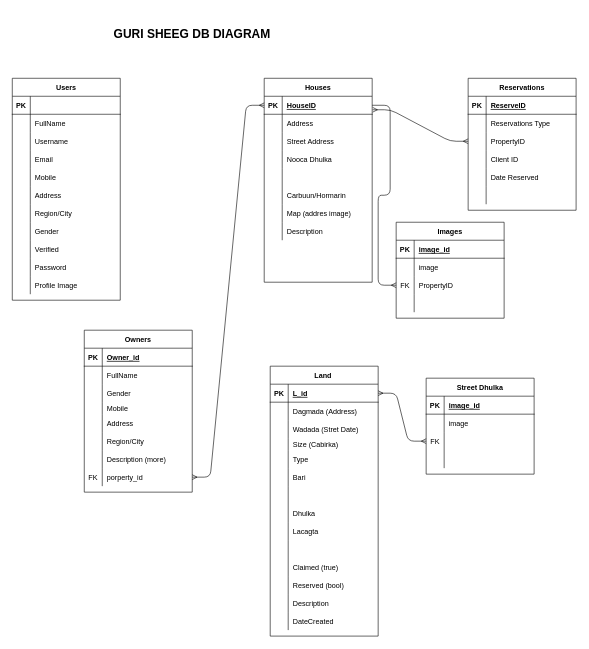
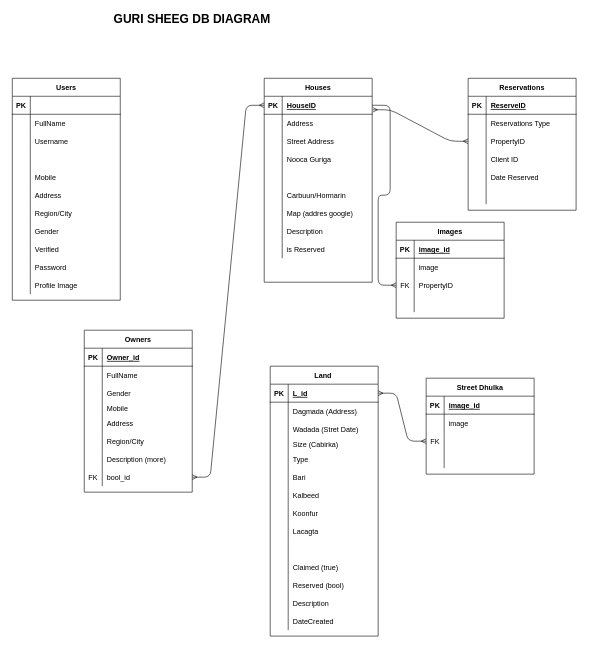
(192, 33) -> (192, 18)
(75, 159) -> none
(309, 160) -> (309, 160)
(320, 214) -> (322, 214)
none -> (327, 249)
(128, 478) -> (119, 478)
none -> (333, 495)
(304, 514) -> (307, 514)
